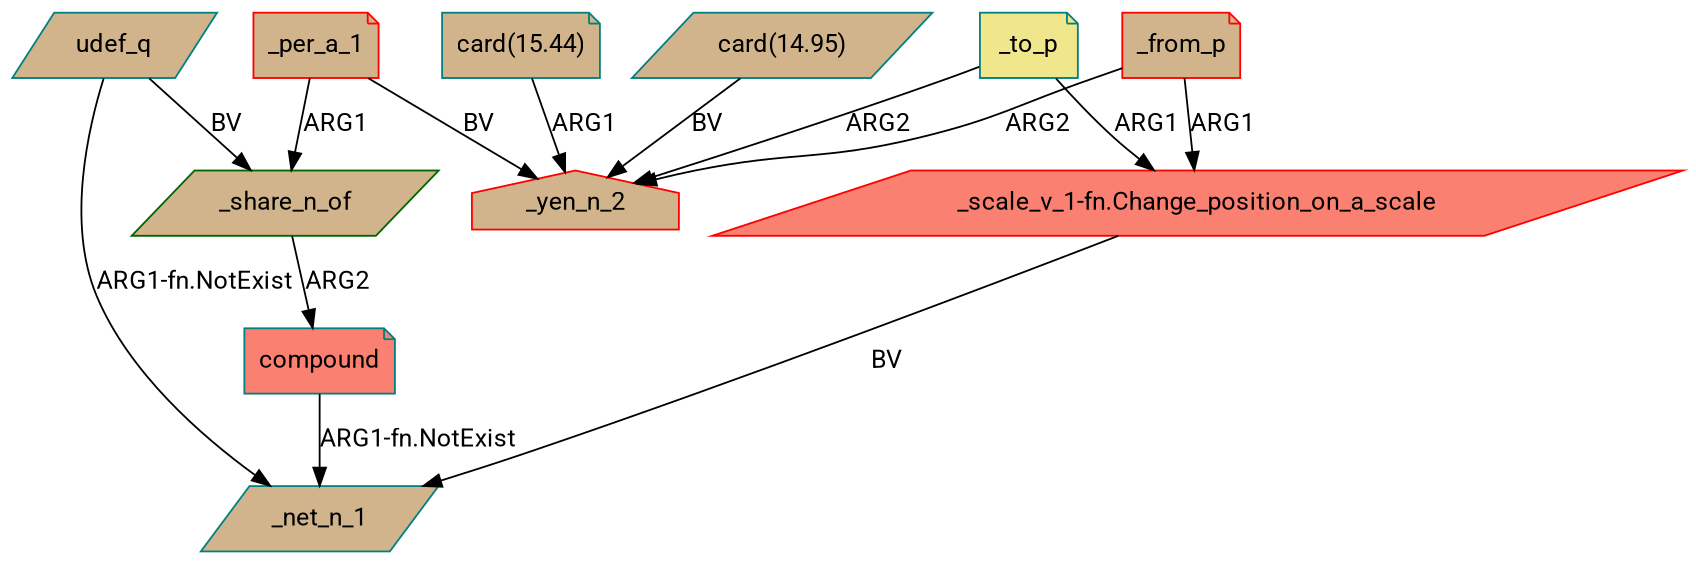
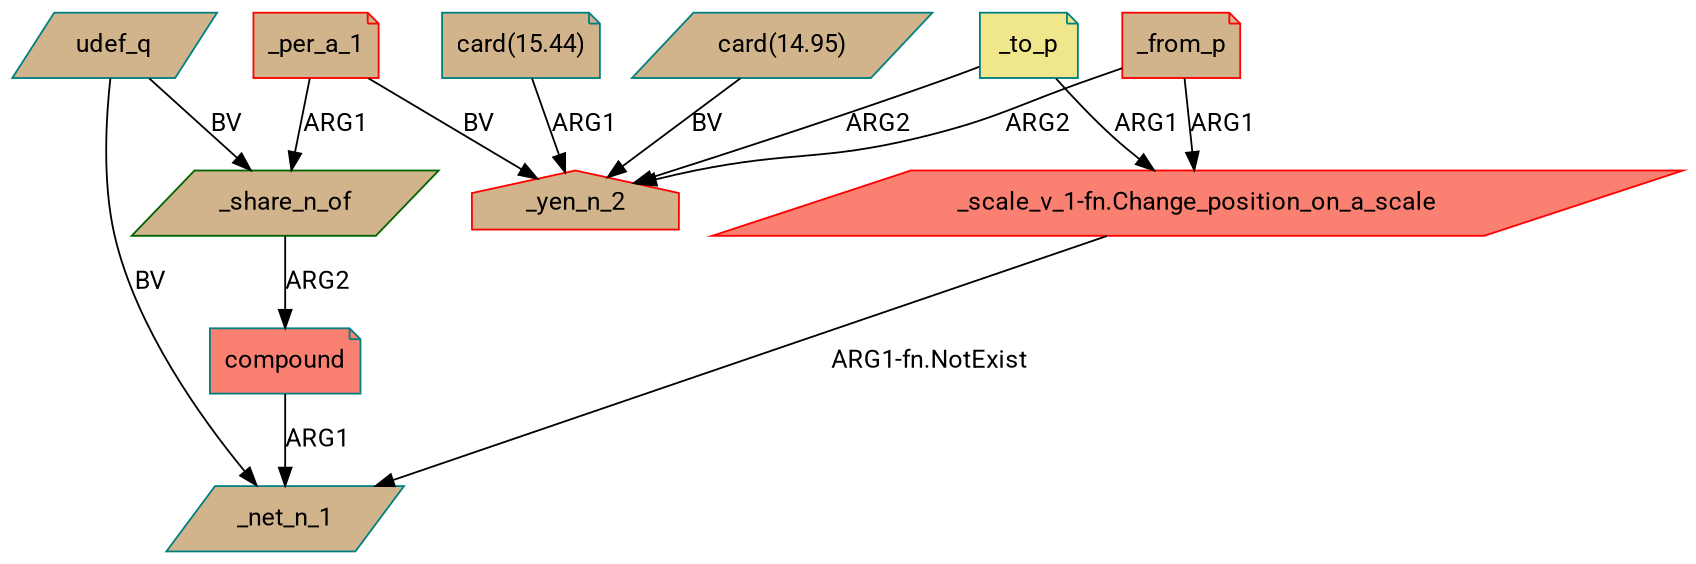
(195, 282) -> (151, 282)
(887, 361) -> (930, 361)
(419, 440) -> (318, 440)
